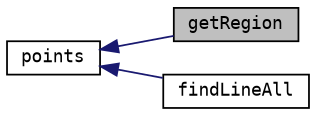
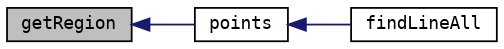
(146, 41) -> (172, 25)
